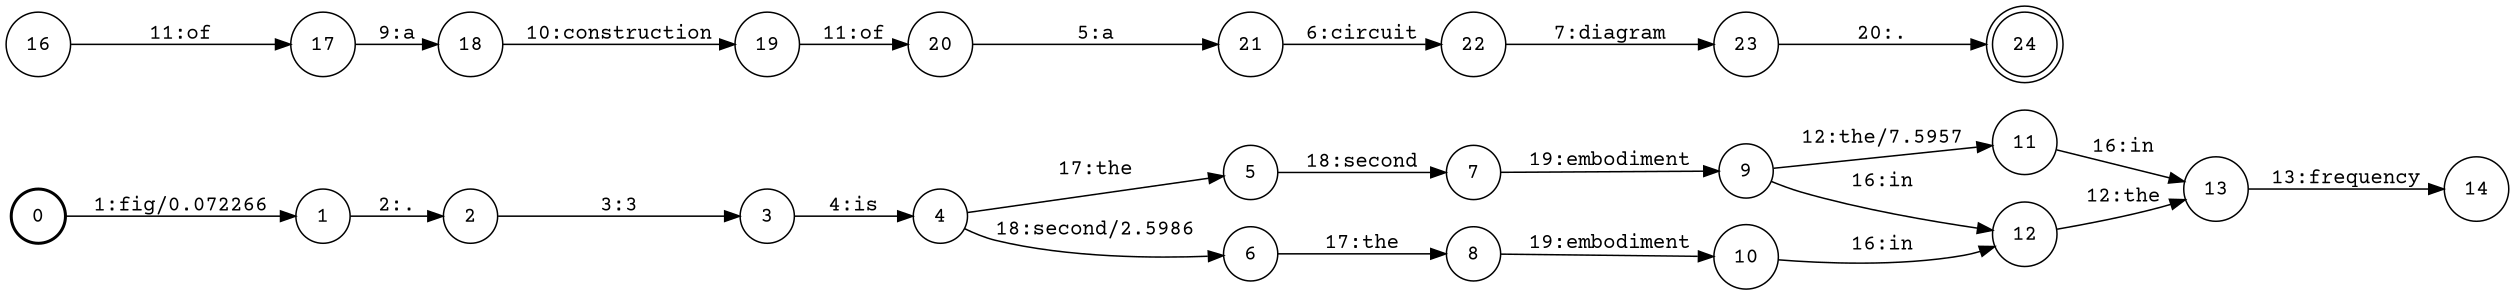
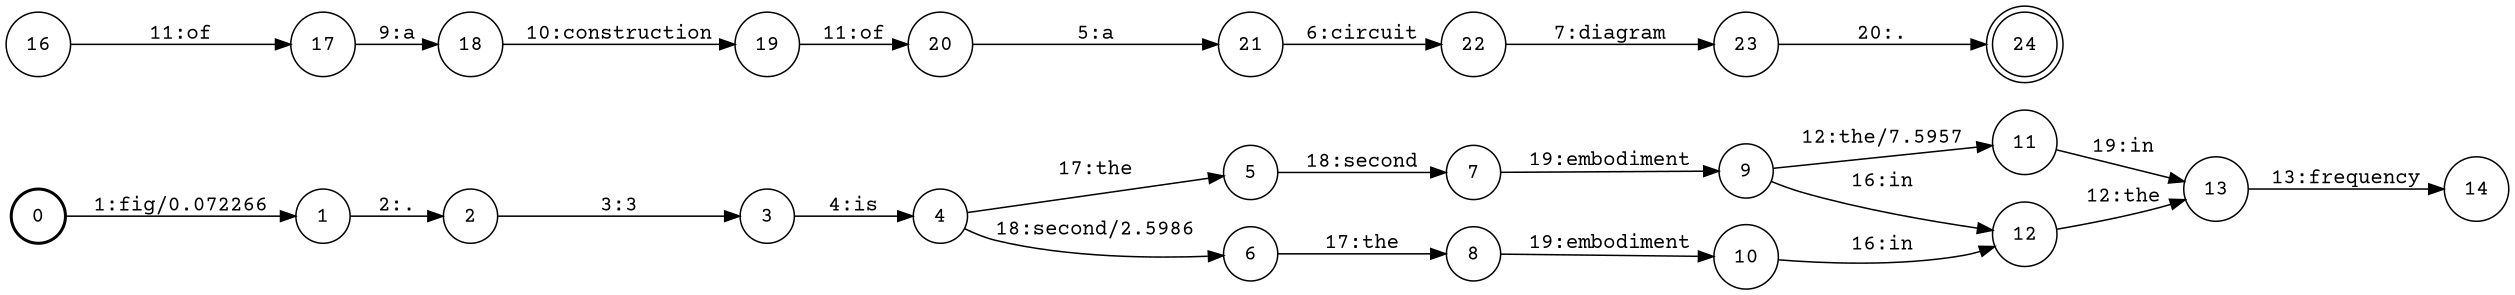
(2123, 146) -> (2123, 146)
